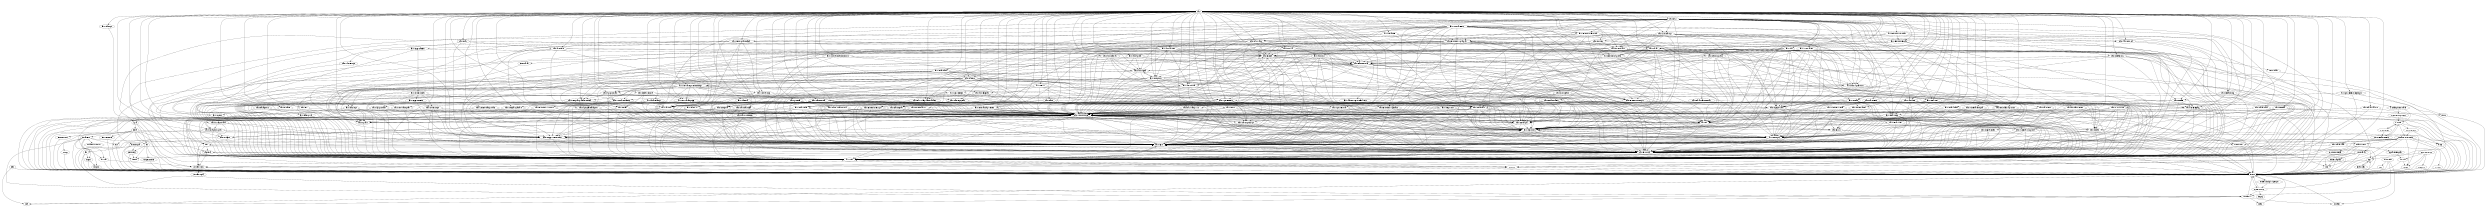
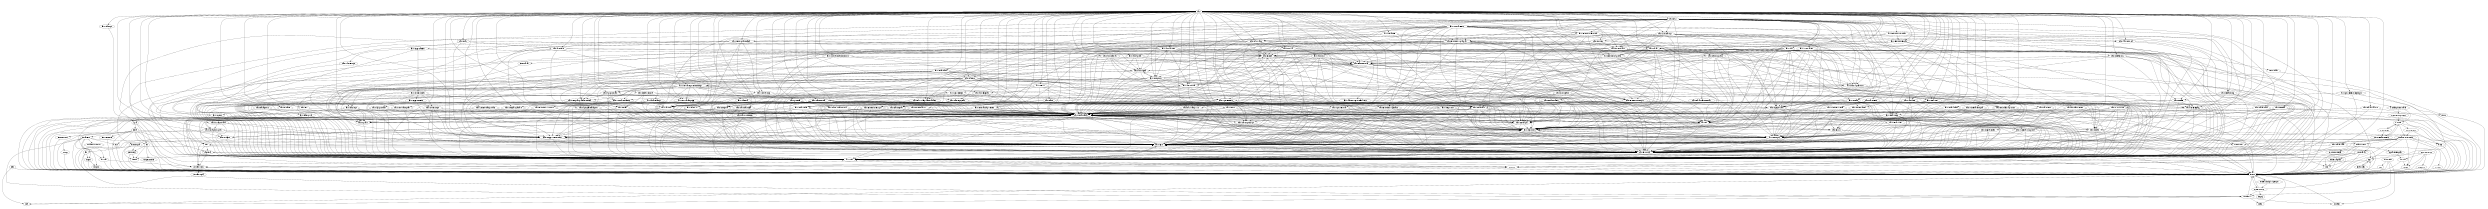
(1081, 115) -> (1081, 115)
